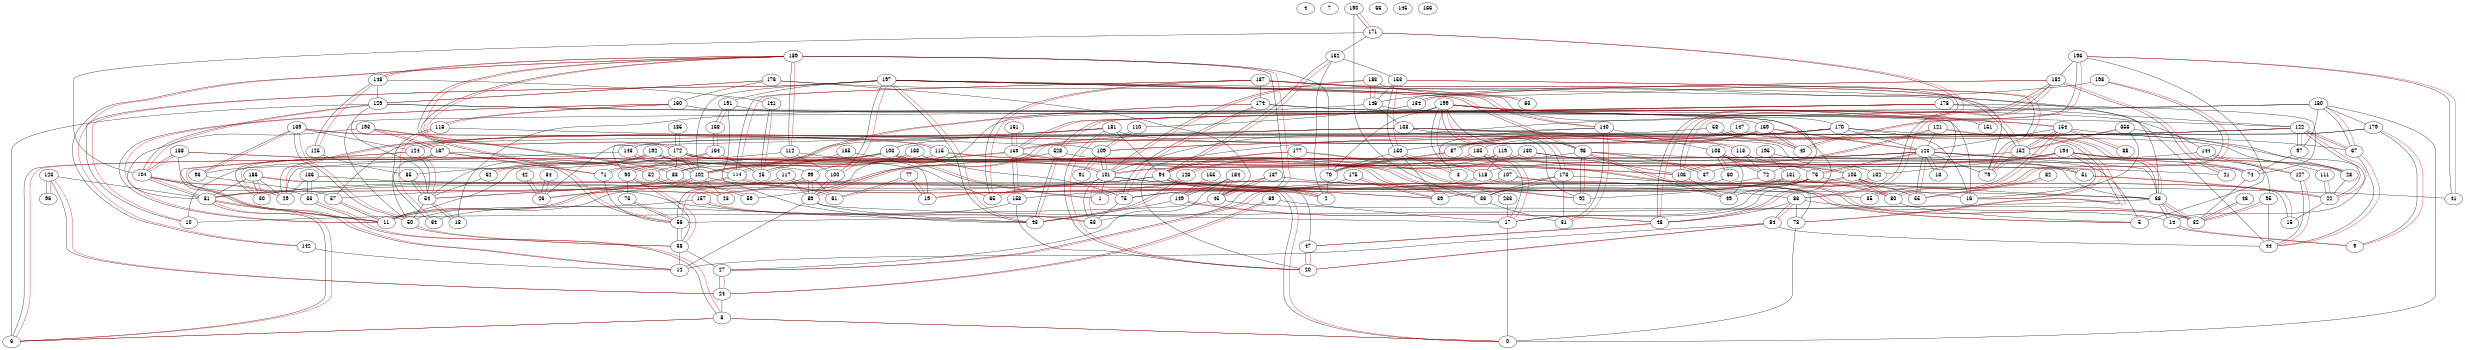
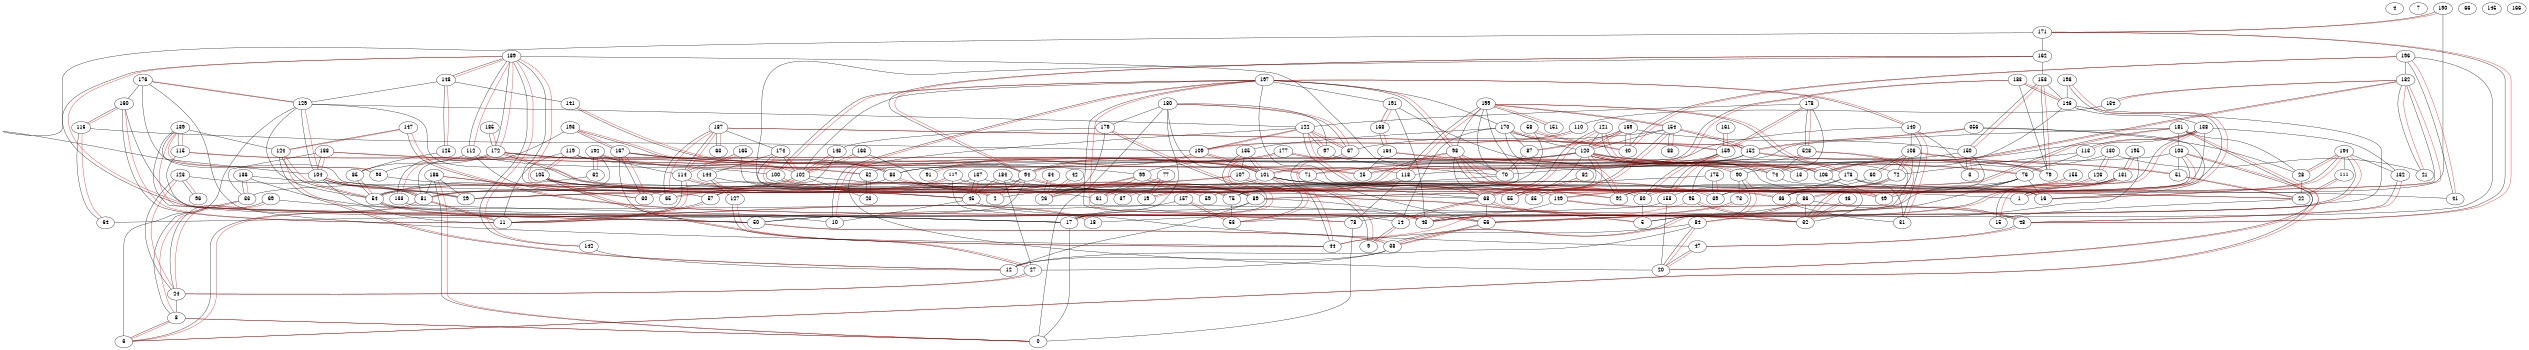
(1514, 112) -> none
(1508, 199) -> (399, 199)
(2269, 223) -> (1452, 224)
